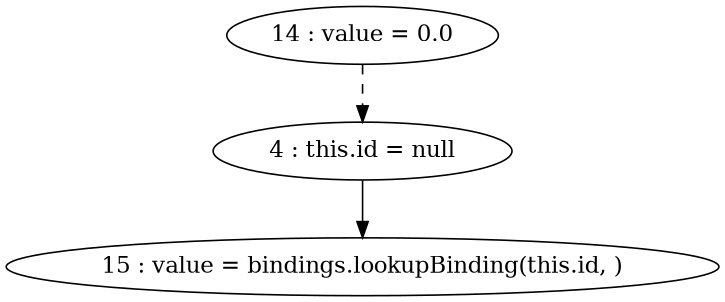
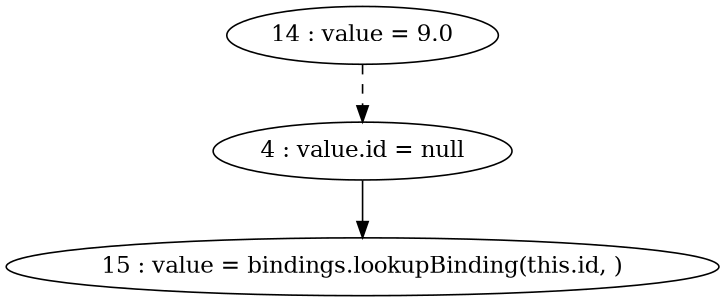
(363, 35) -> (363, 35)
(363, 151) -> (363, 151)
